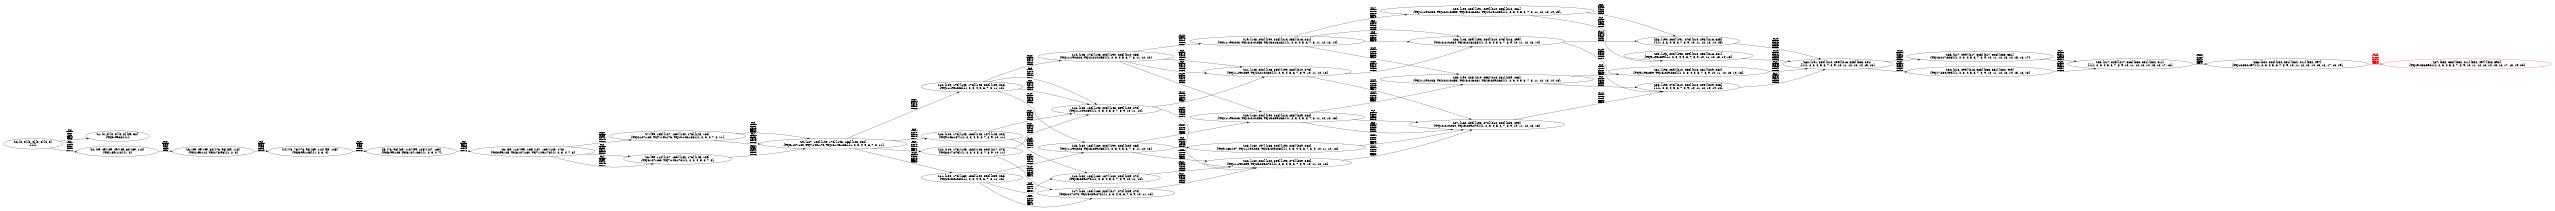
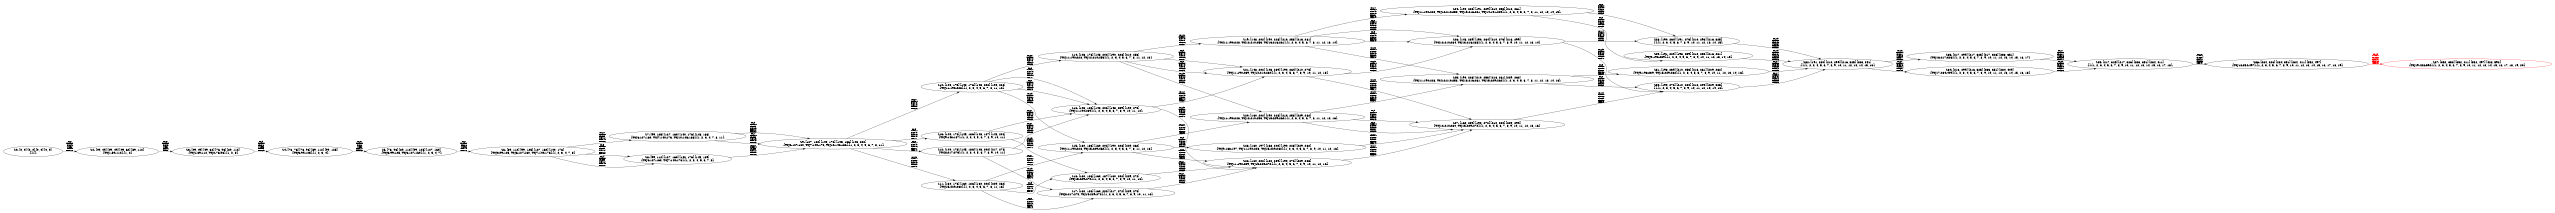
(118, 136) -> none
